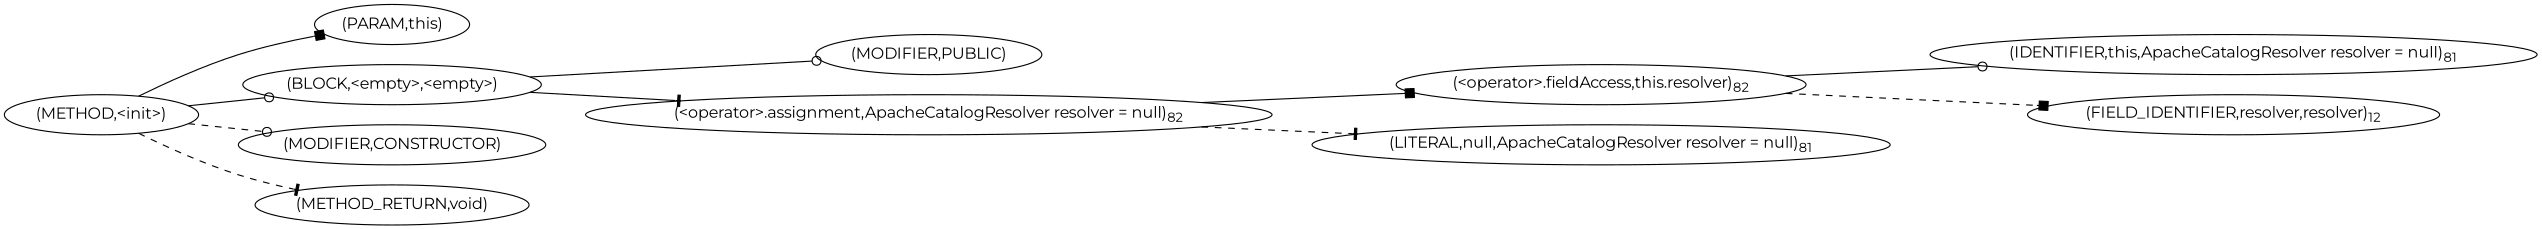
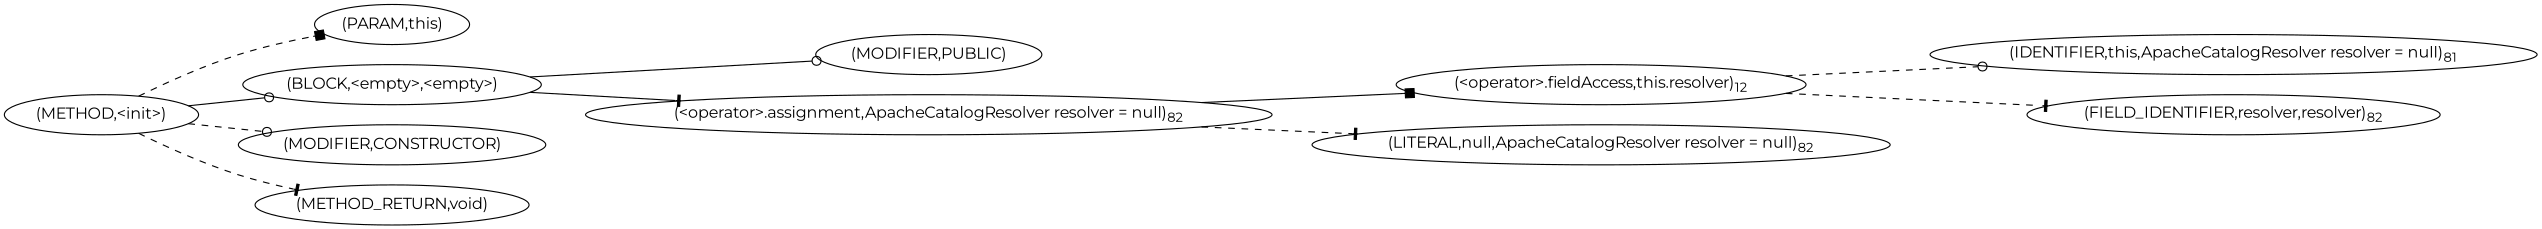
(224, 60) -> (224, 60)
(1882, 71) -> (1882, 71)
(1741, 83) -> (1741, 83)
(1911, 99) -> (1911, 99)
(2375, 113) -> (2375, 113)
(1806, 143) -> (1806, 143)
